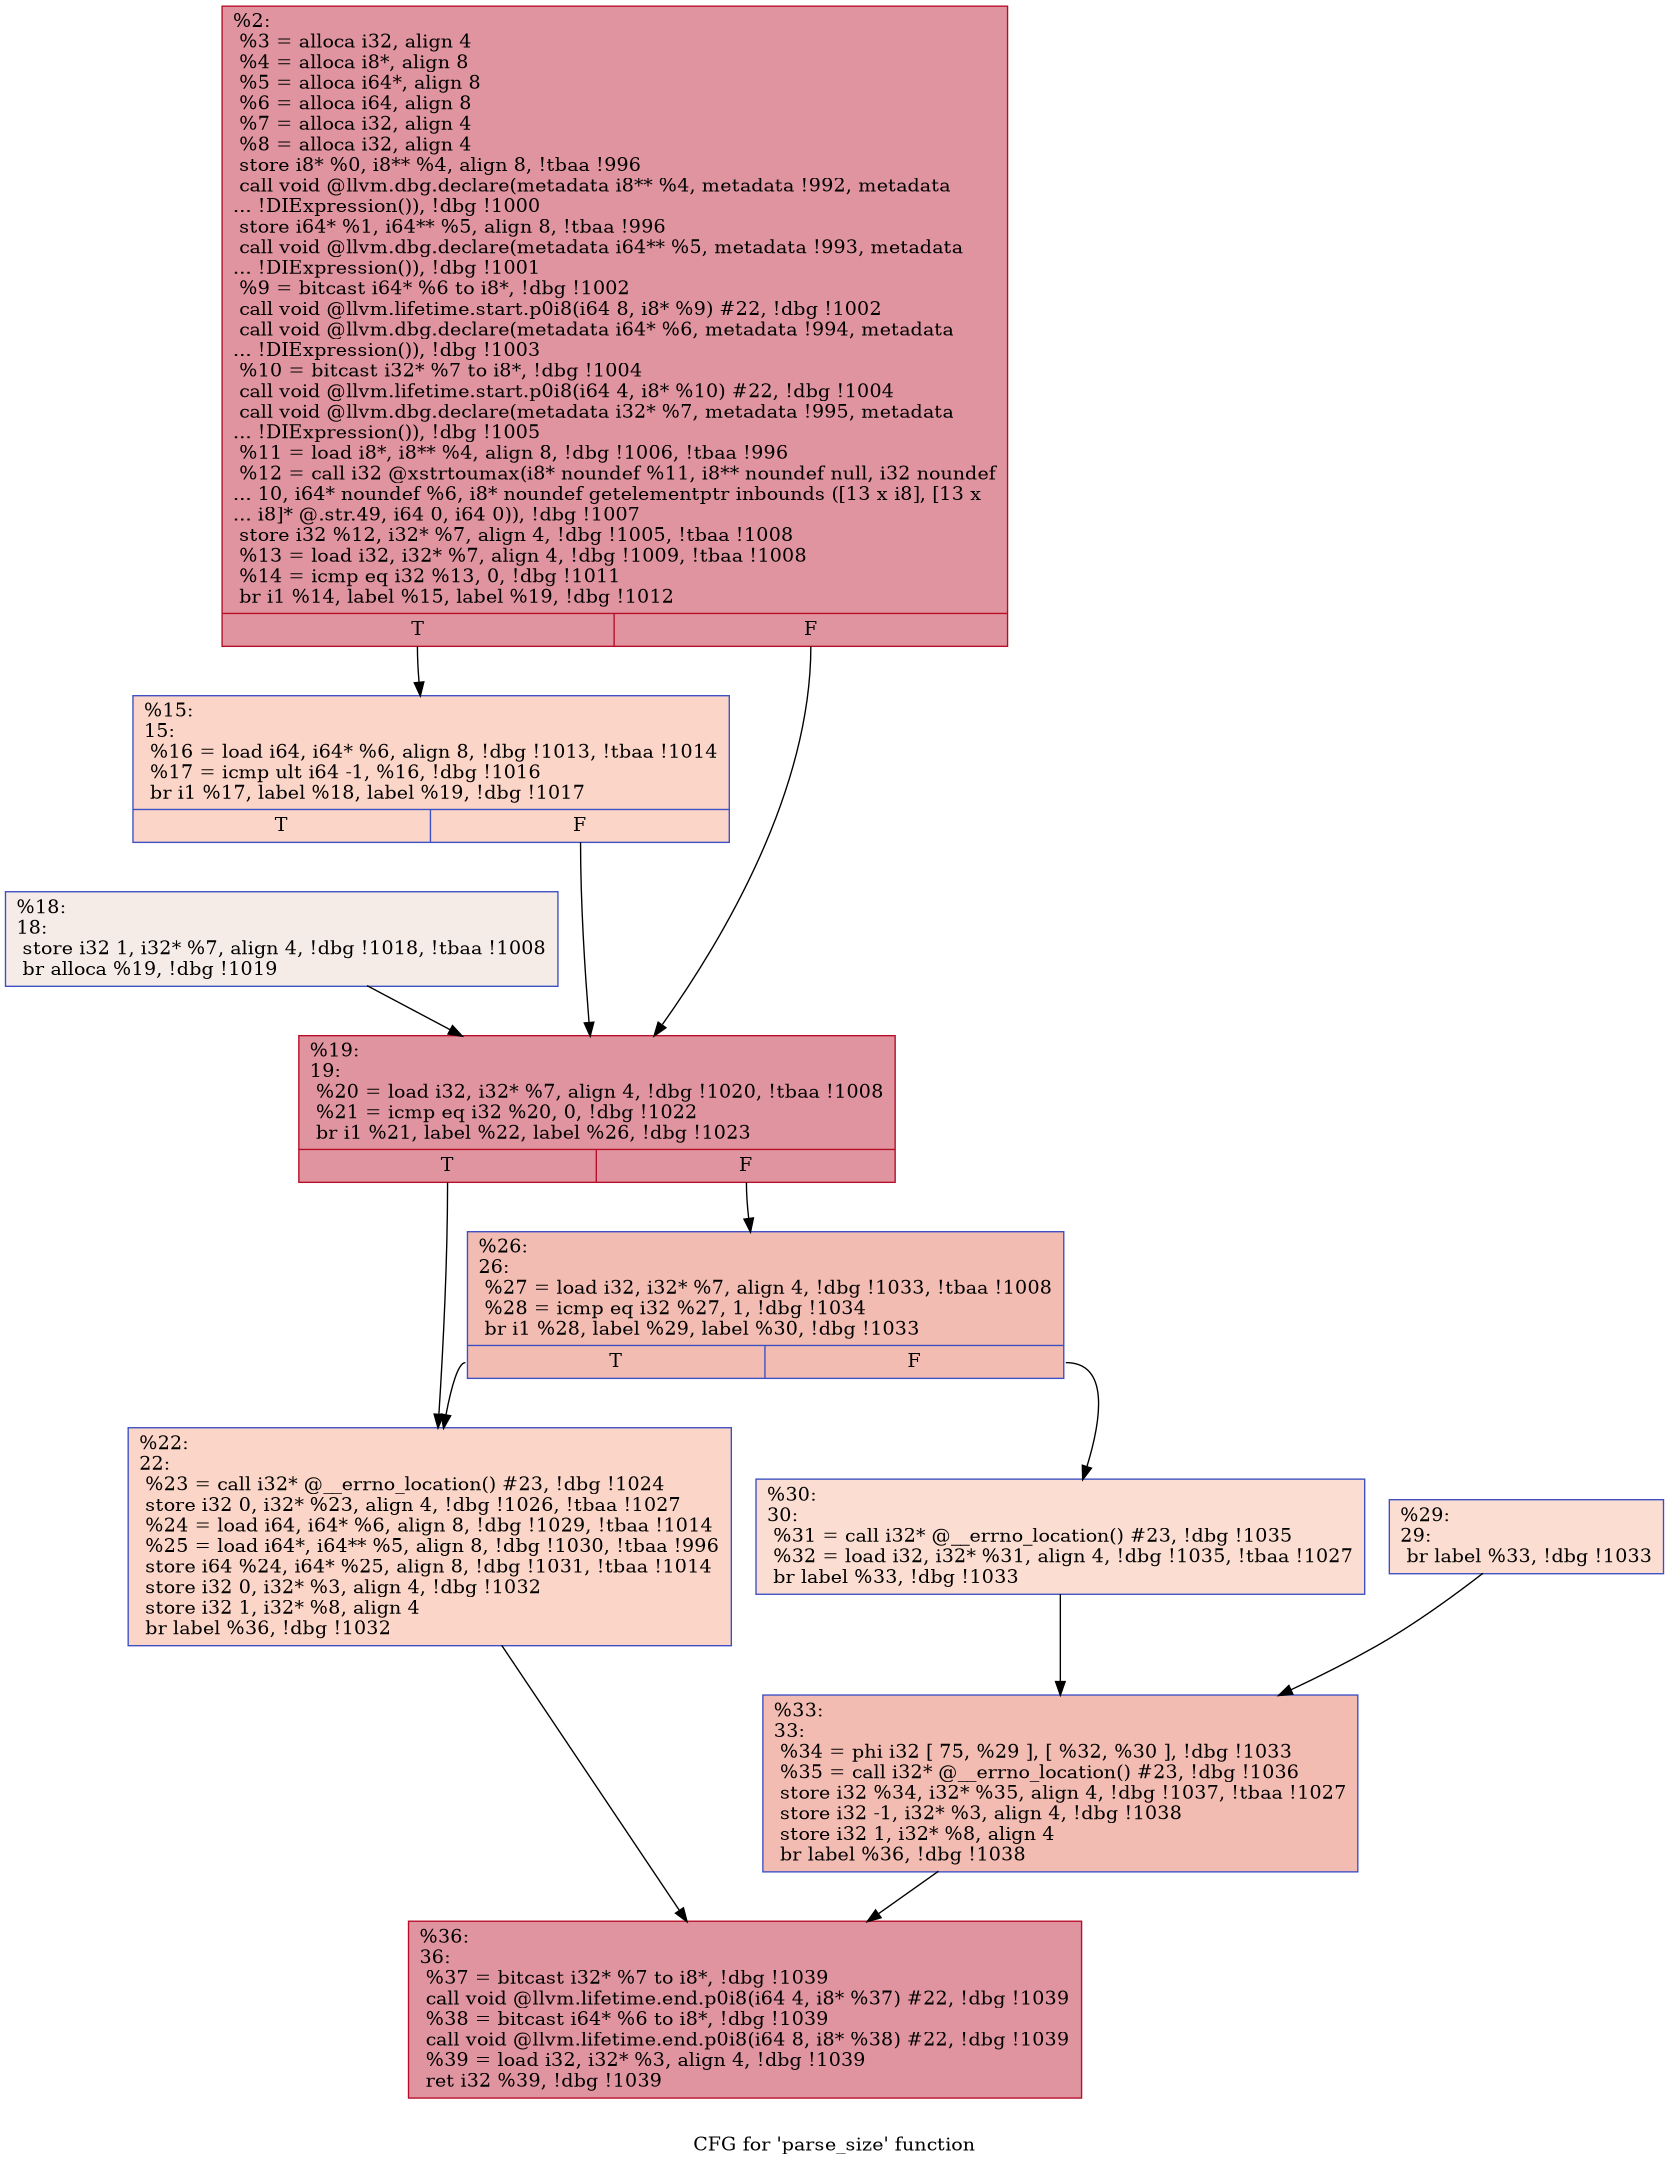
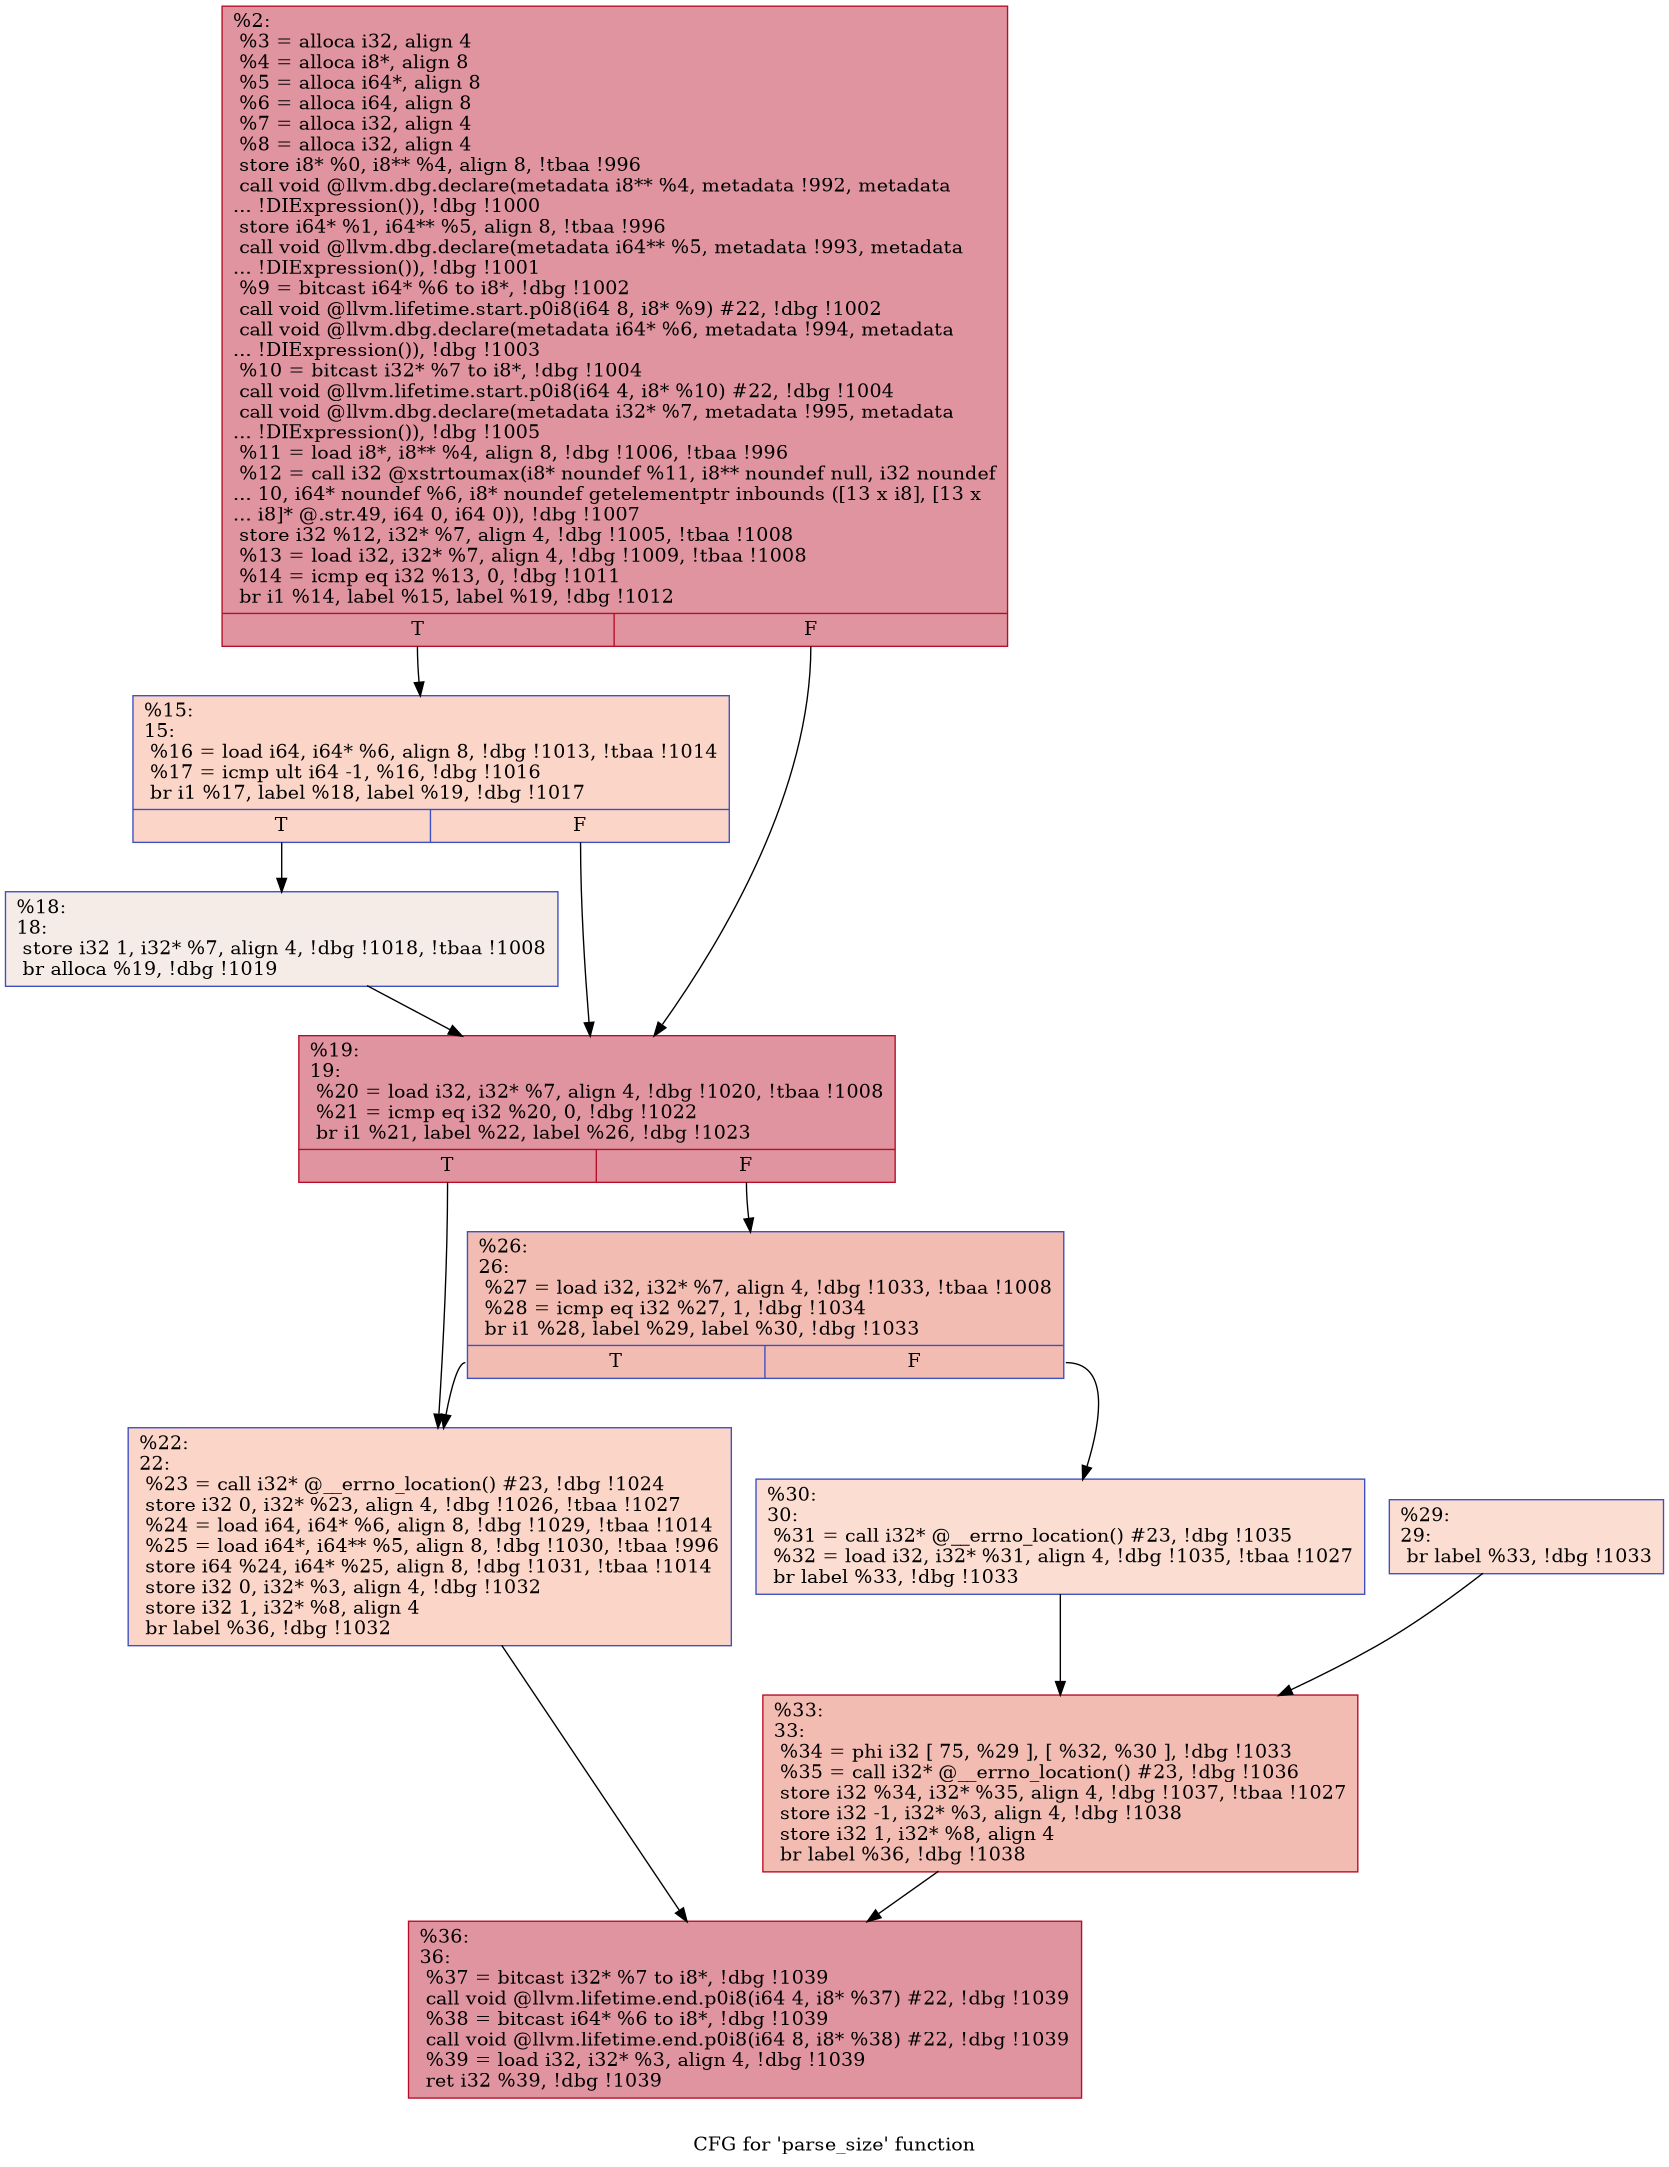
none -> (282, 860)
(1060, 1783) -> (1060, 1783)
